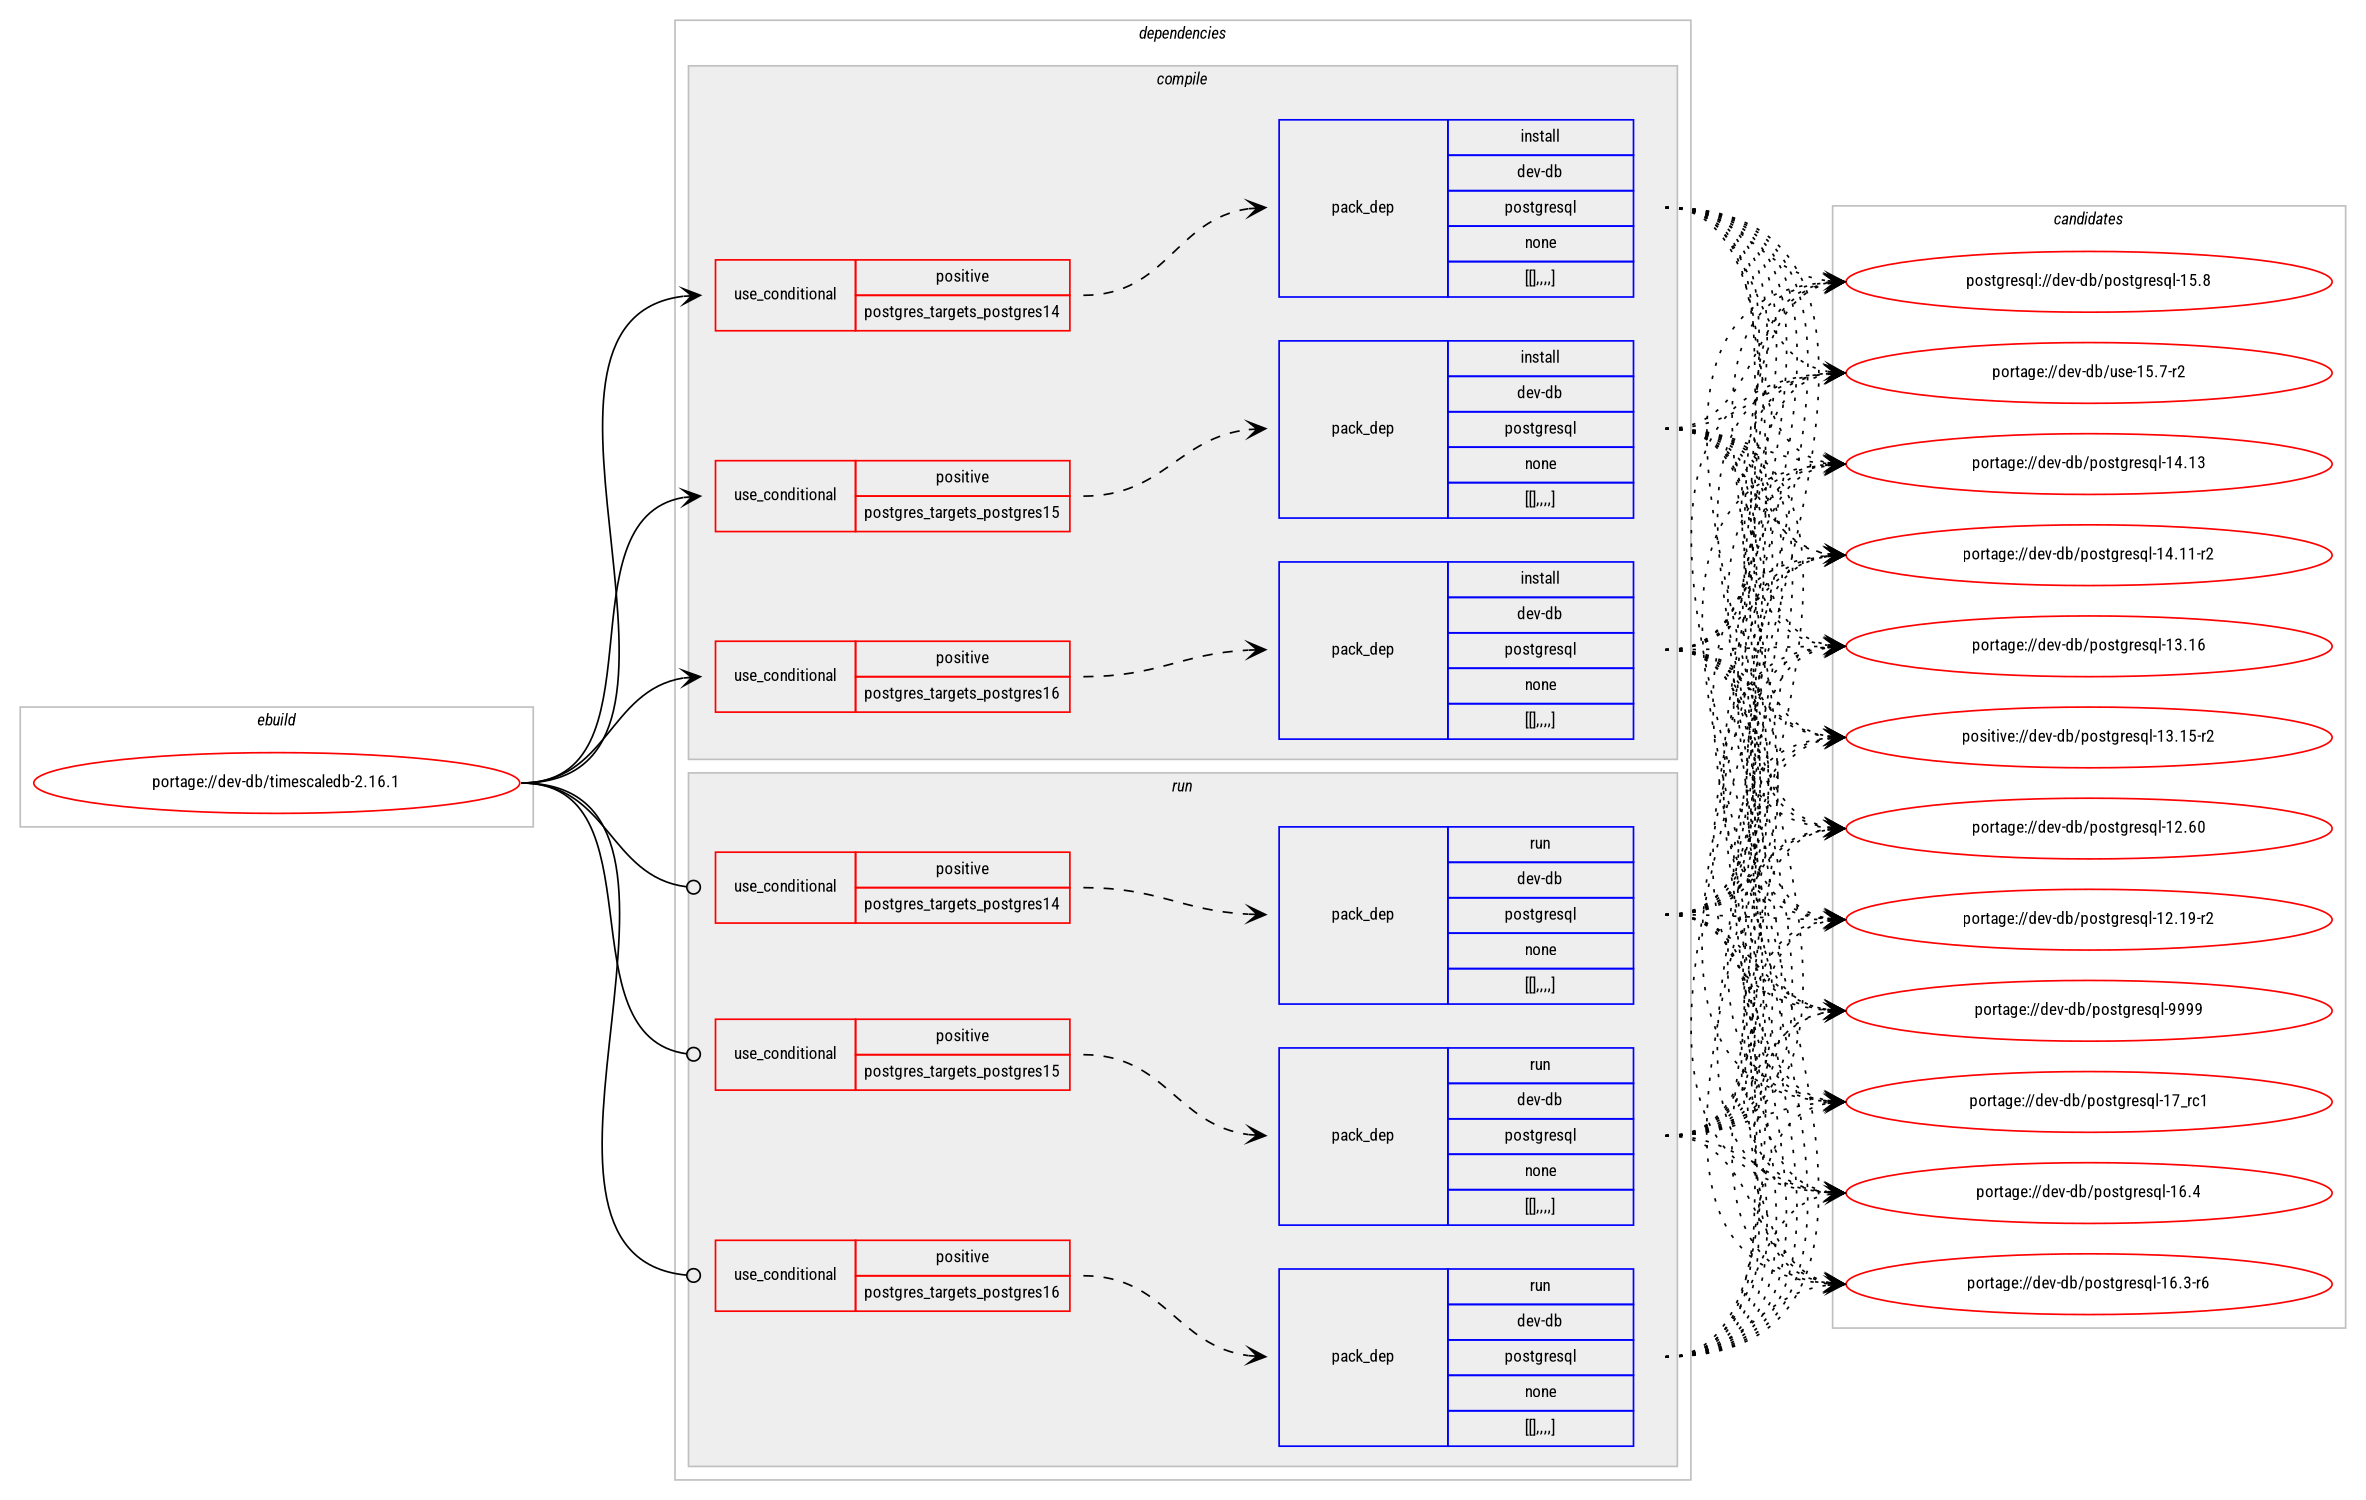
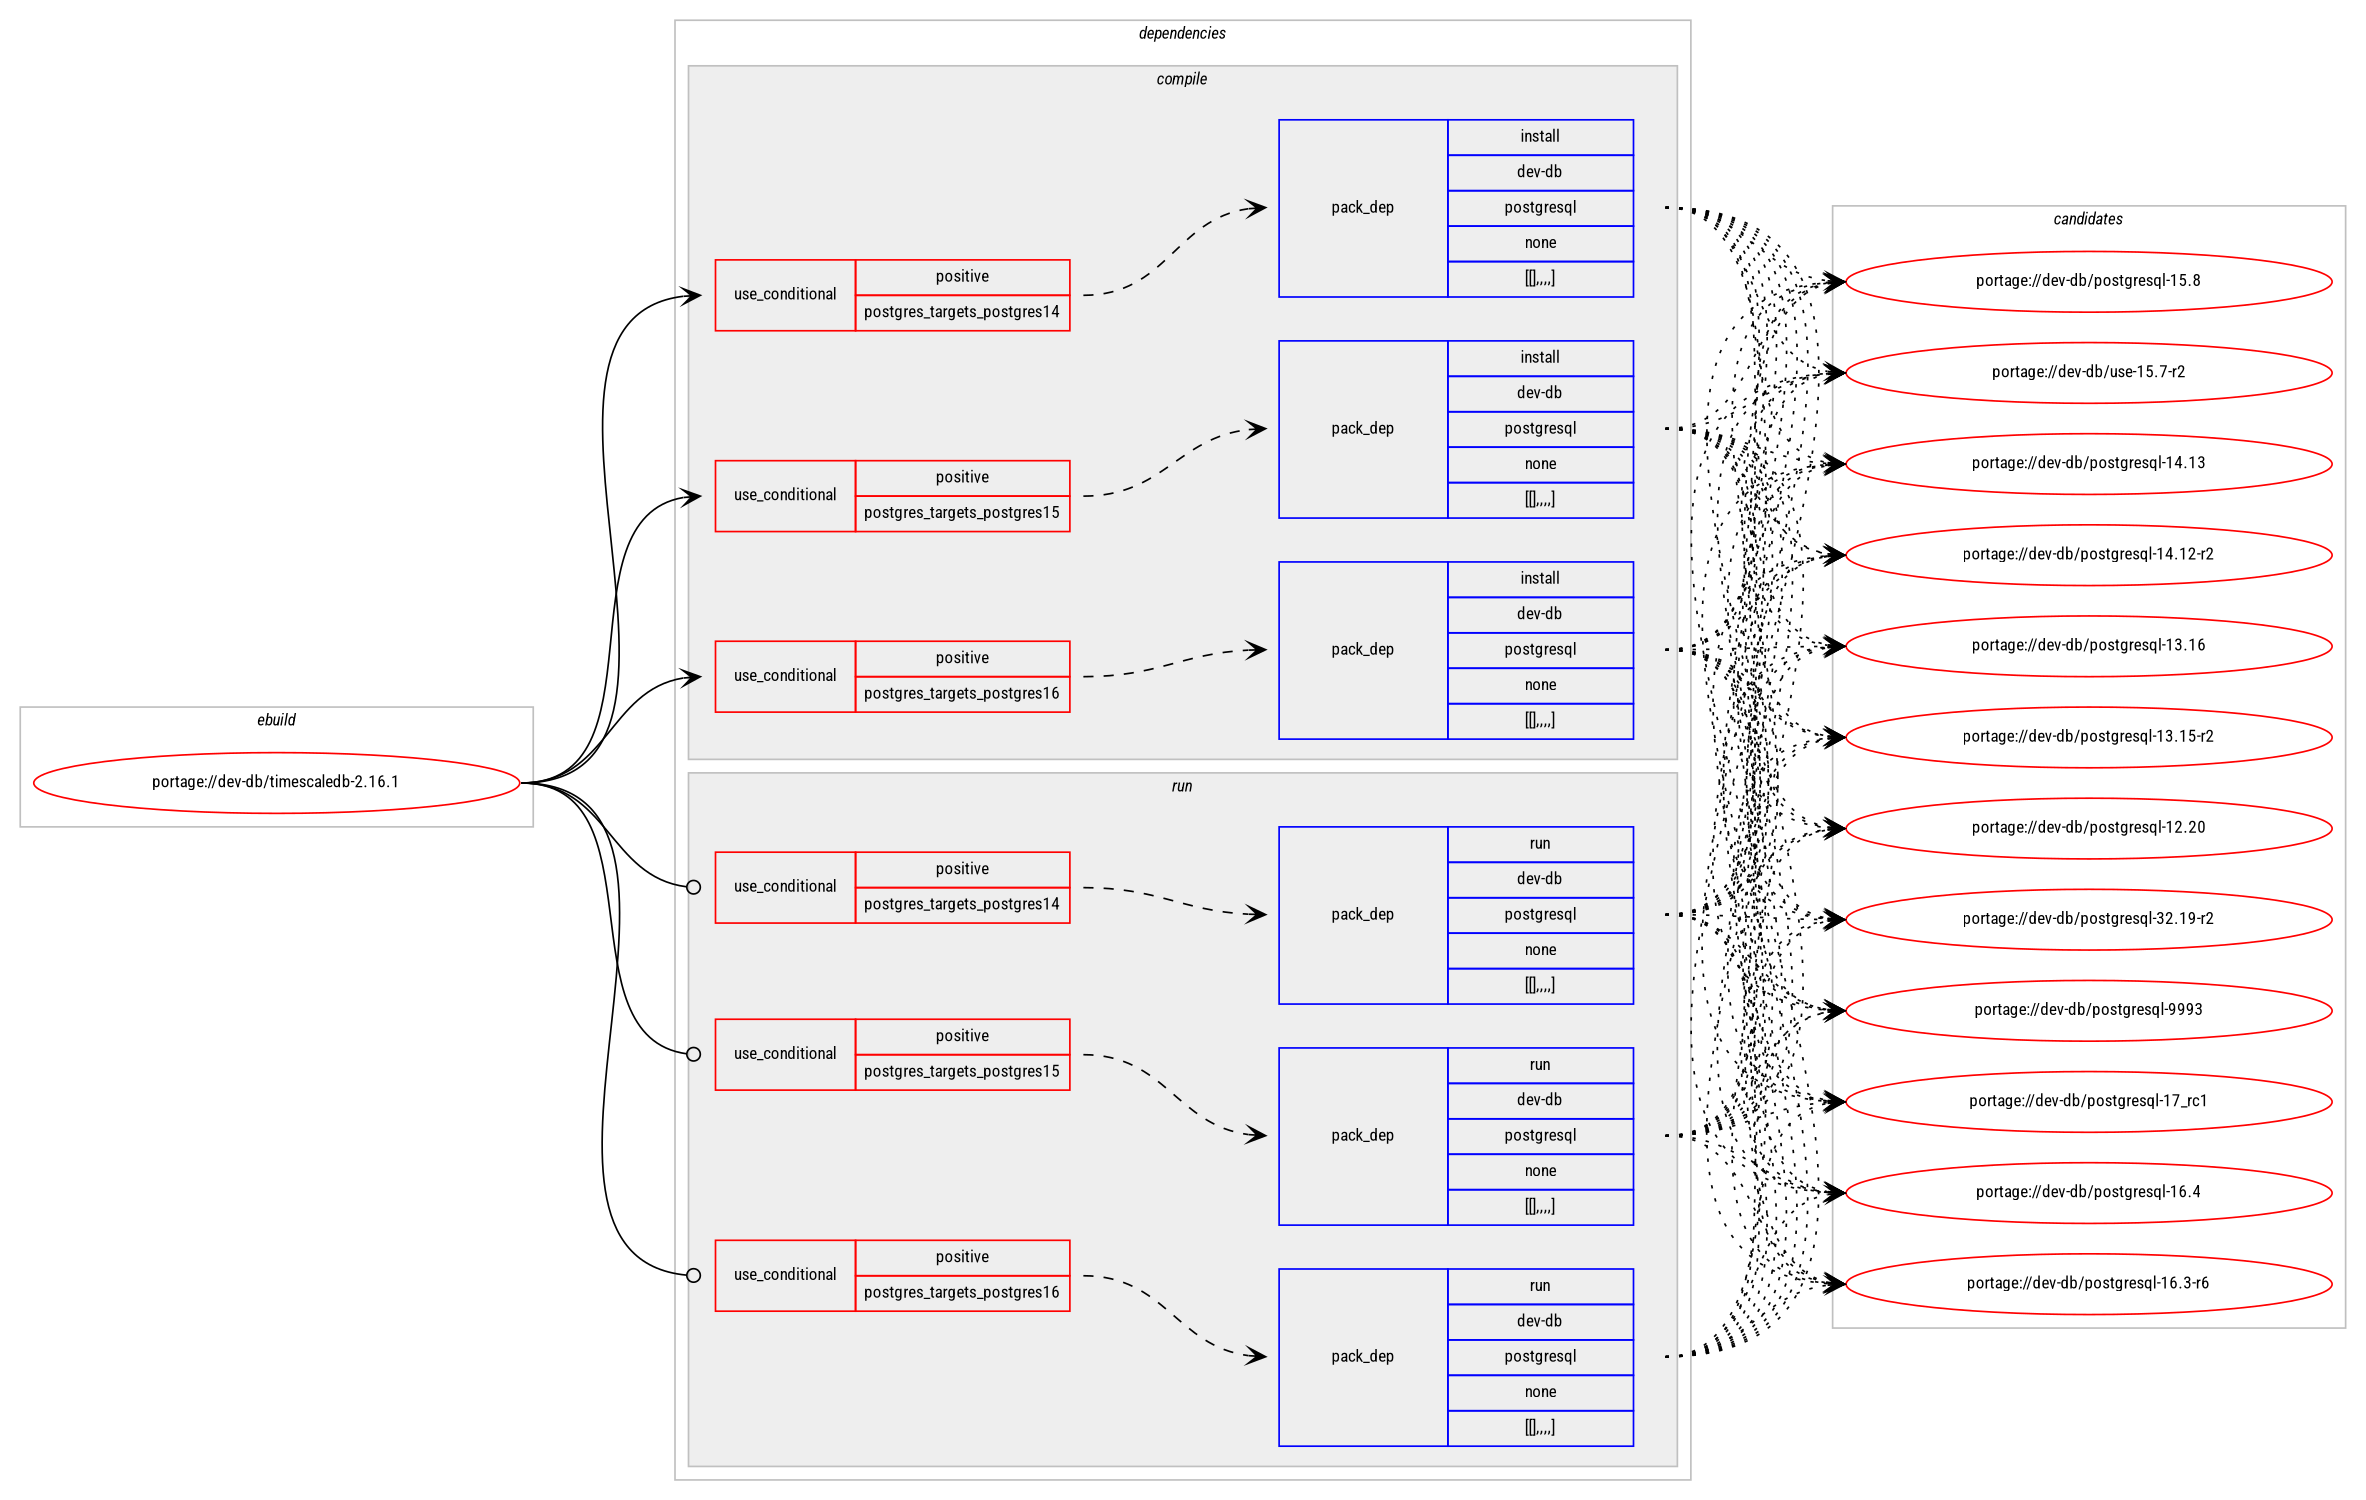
(2089, 282) -> (2089, 282)
(2089, 555) -> (2089, 555)
(2089, 737) -> (2089, 737)
(2089, 829) -> (2089, 829)
(2089, 920) -> (2089, 920)
(2089, 1011) -> (2089, 1011)
